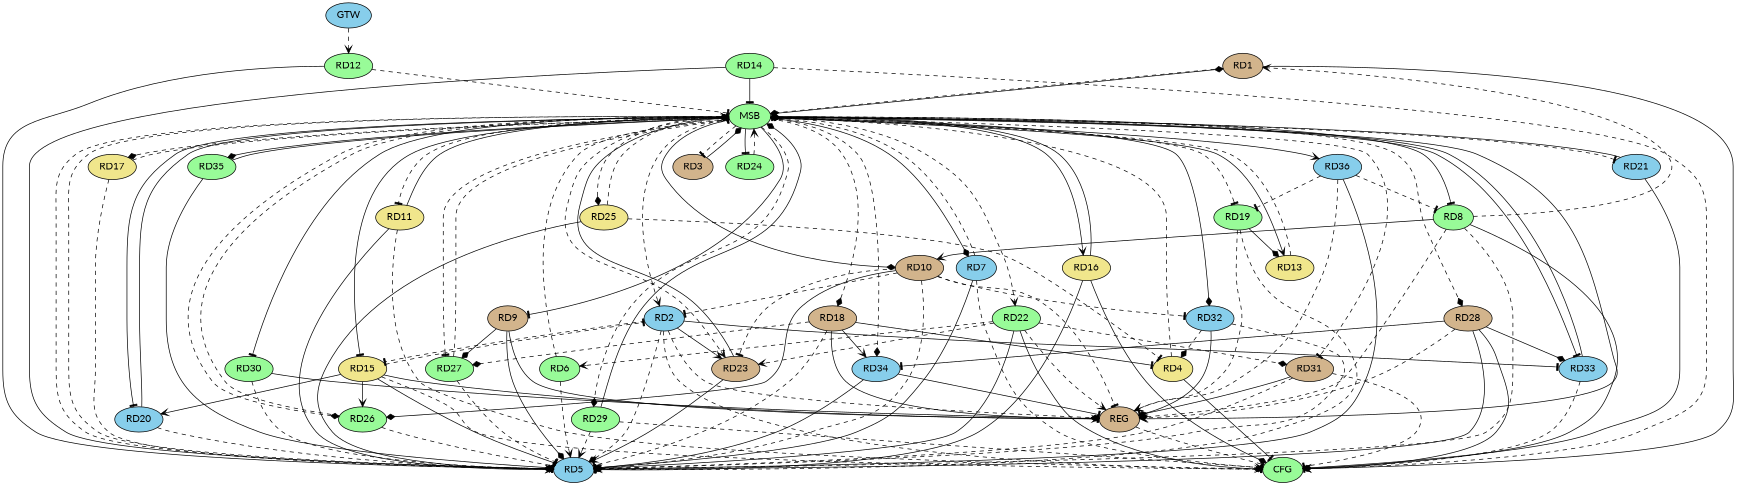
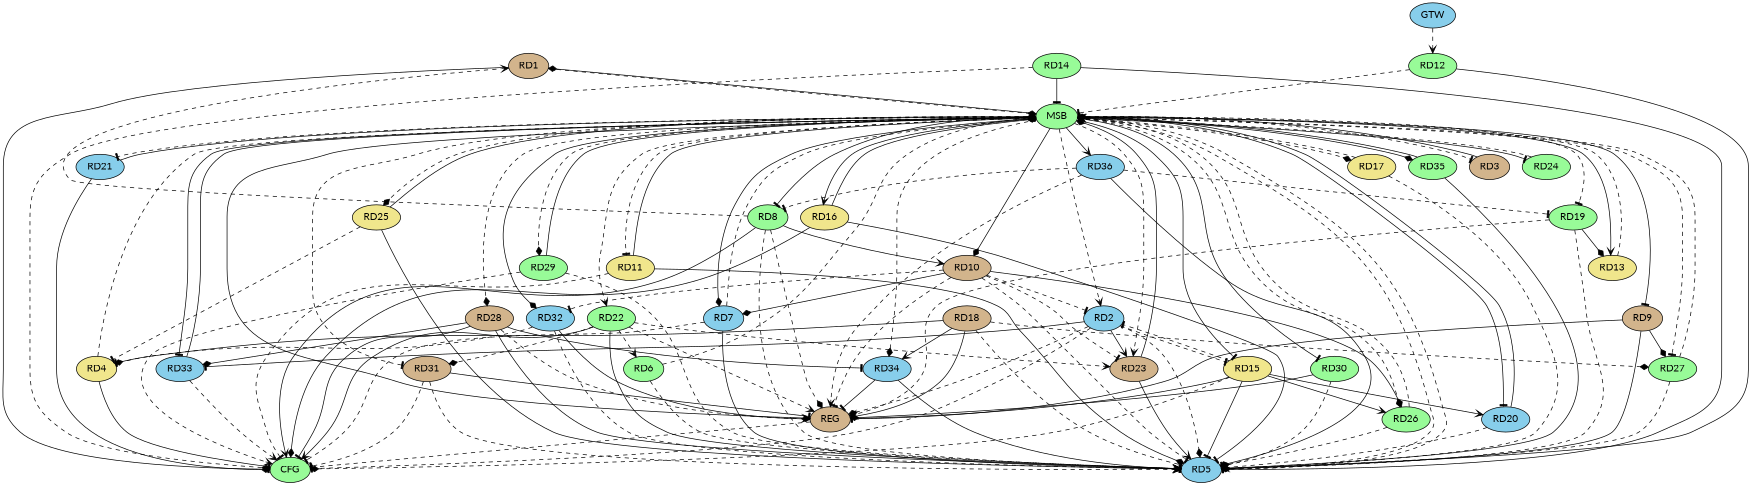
(634, 145) -> (699, 124)
(855, 185) -> none
none -> (848, 293)
(1461, 450) -> (370, 343)
